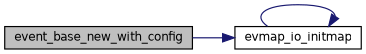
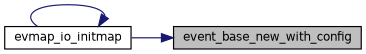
(207, 38) -> (146, 38)
